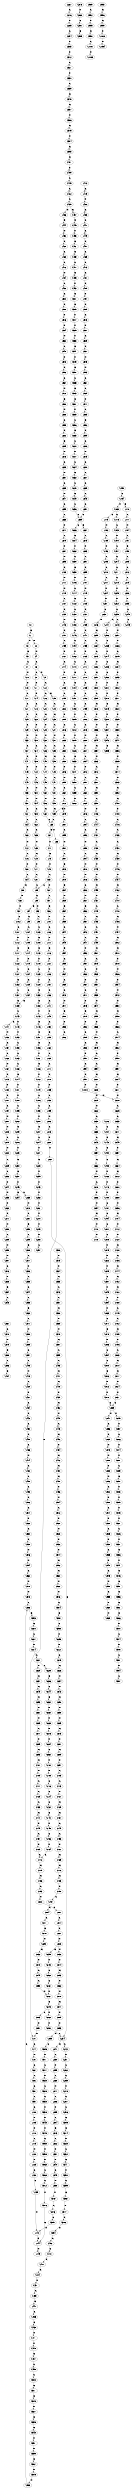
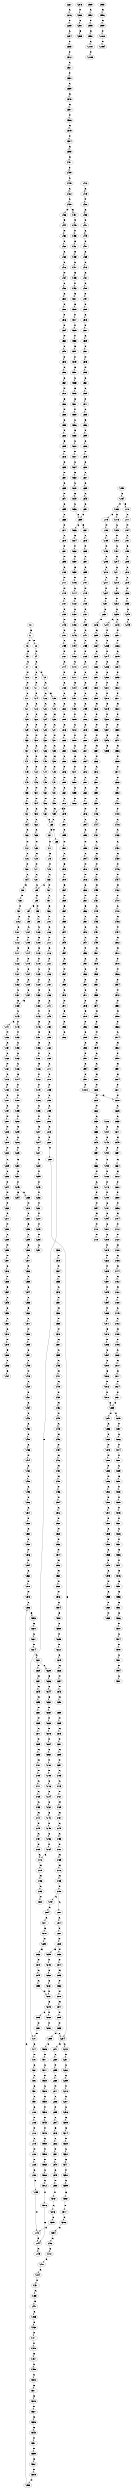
none -> (7, 1313)
(59, 1707) -> none
(50, 1906) -> (59, 1901)
